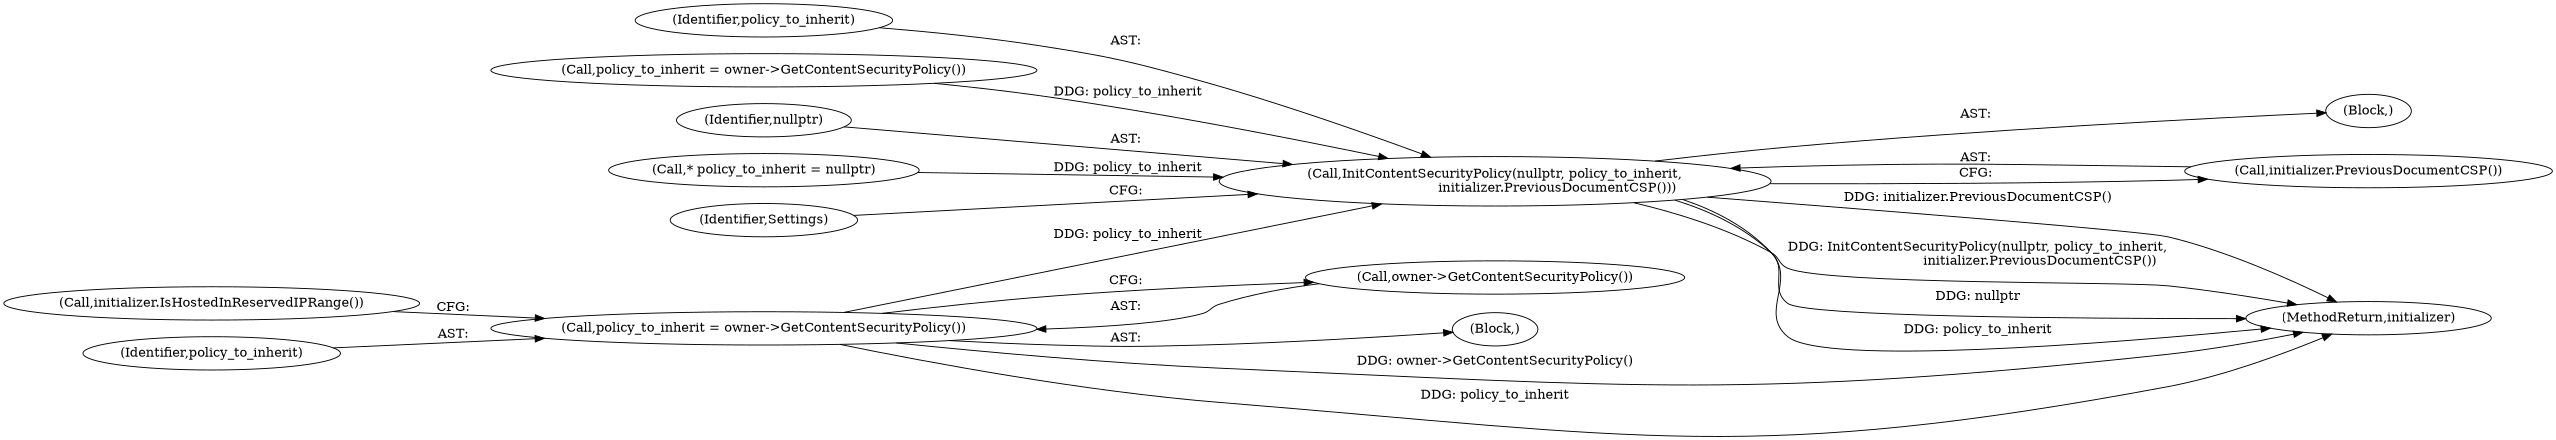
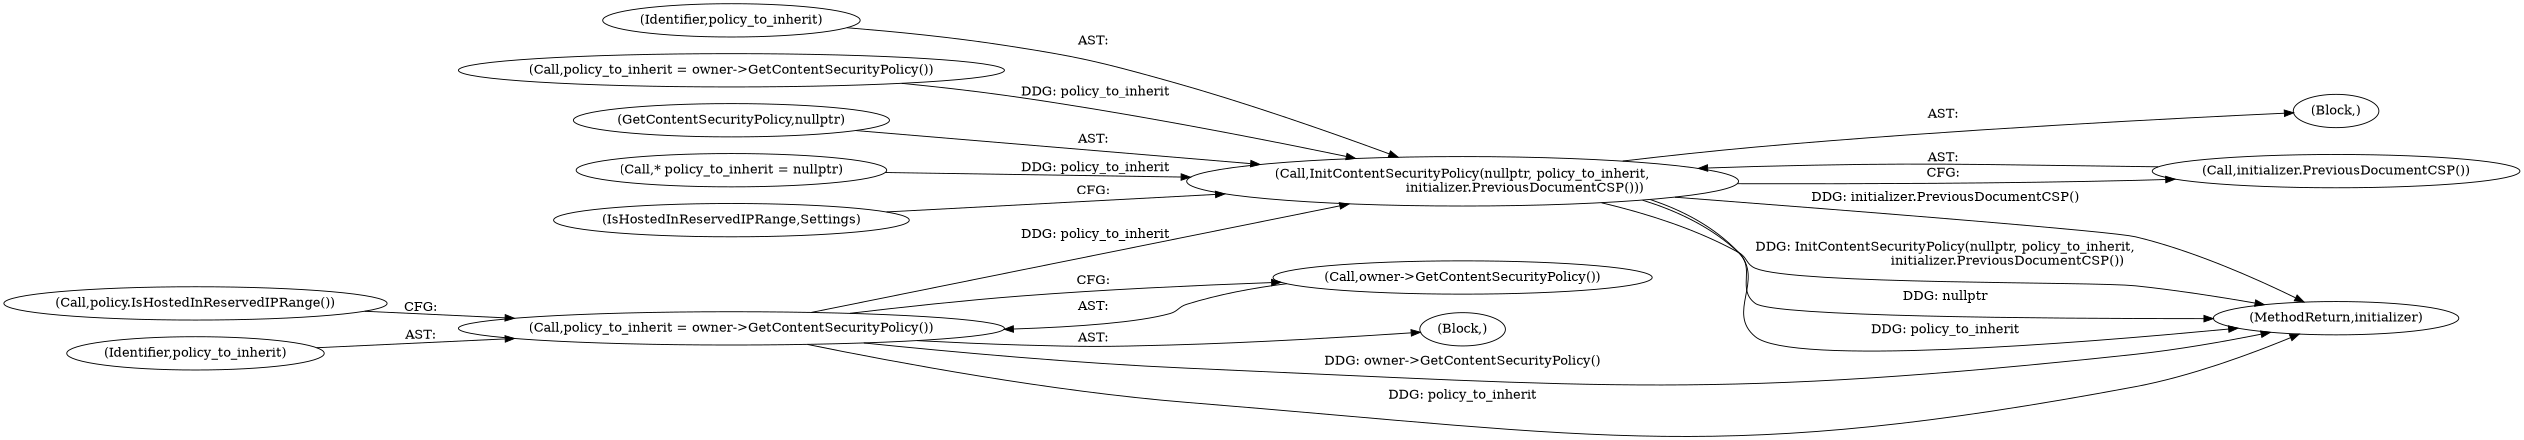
(764, 120) -> (731, 120)
(764, 220) -> (731, 220)
(212, 303) -> (195, 303)
